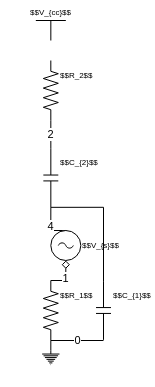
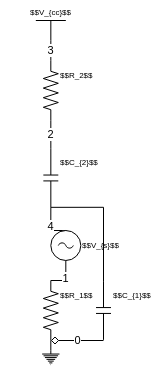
none -> (51, 52)
(66, 269) -> (66, 265)
(56, 341) -> (59, 341)
